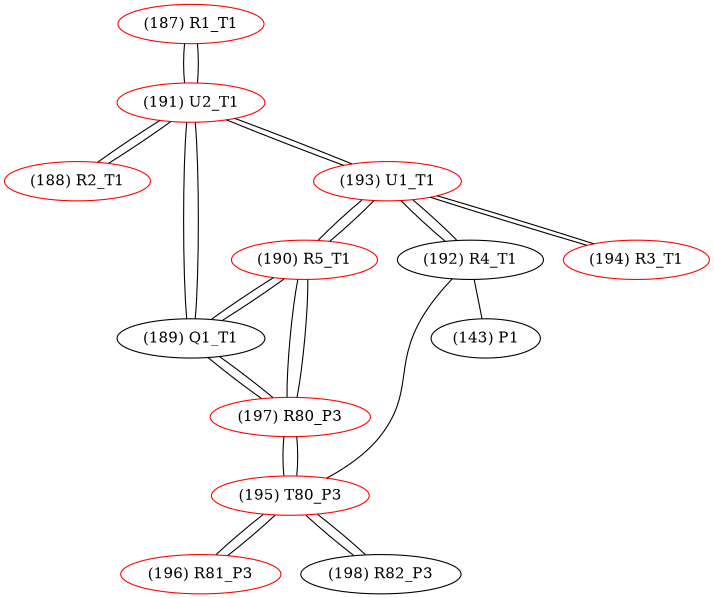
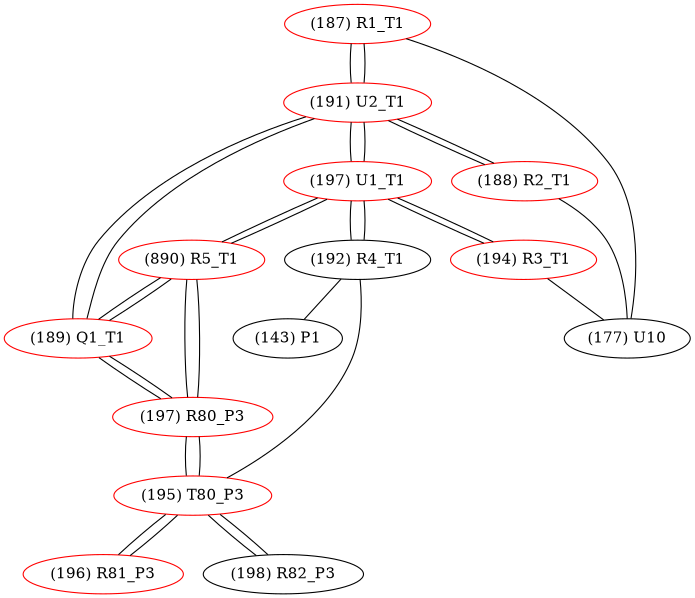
(387, 181) -> (358, 181)
(305, 260) -> (192, 260)
(191, 338) -> (78, 338)
none -> (627, 338)
